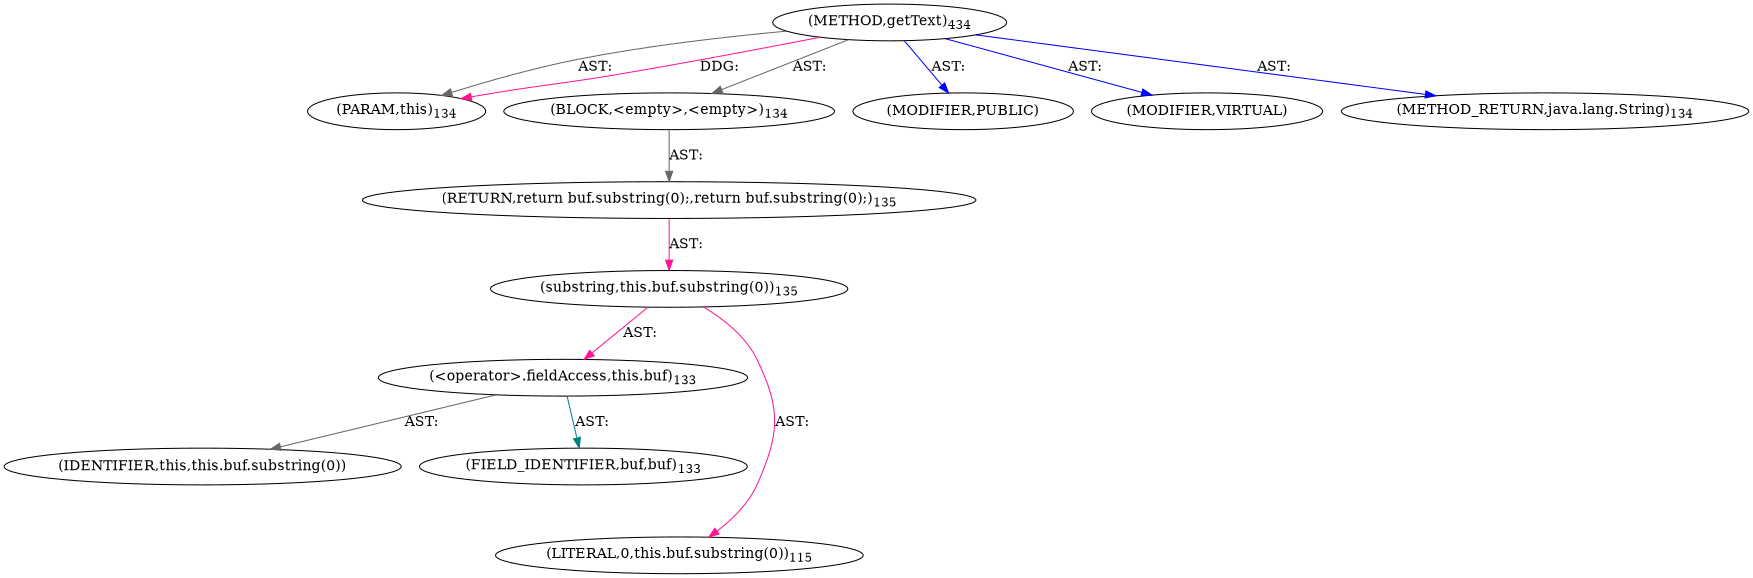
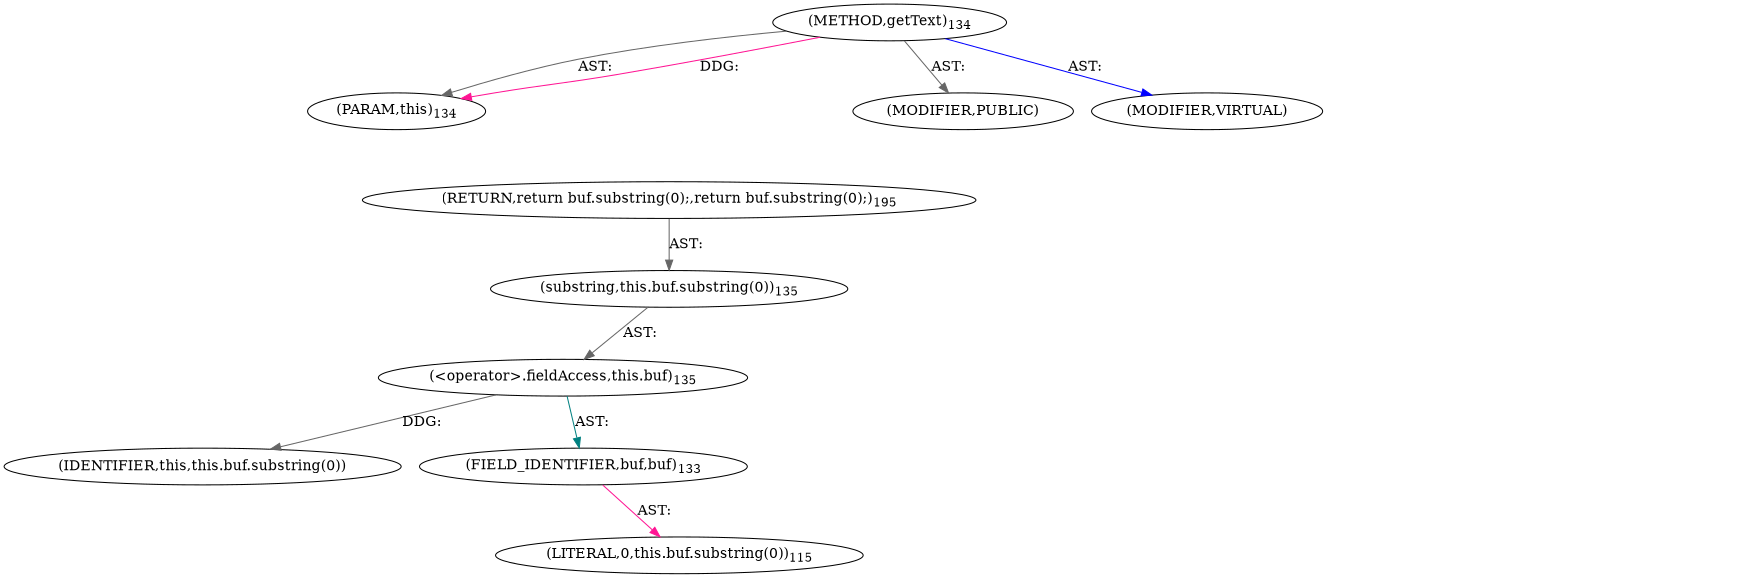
(960, 21) -> (960, 21)
(923, 63) -> (923, 63)
(669, 111) -> none
(1545, 111) -> none
(885, 199) -> (885, 199)
(669, 239) -> (669, 239)
(620, 330) -> (620, 330)
(685, 376) -> (685, 376)
(774, 415) -> (627, 507)
(424, 422) -> (424, 422)
